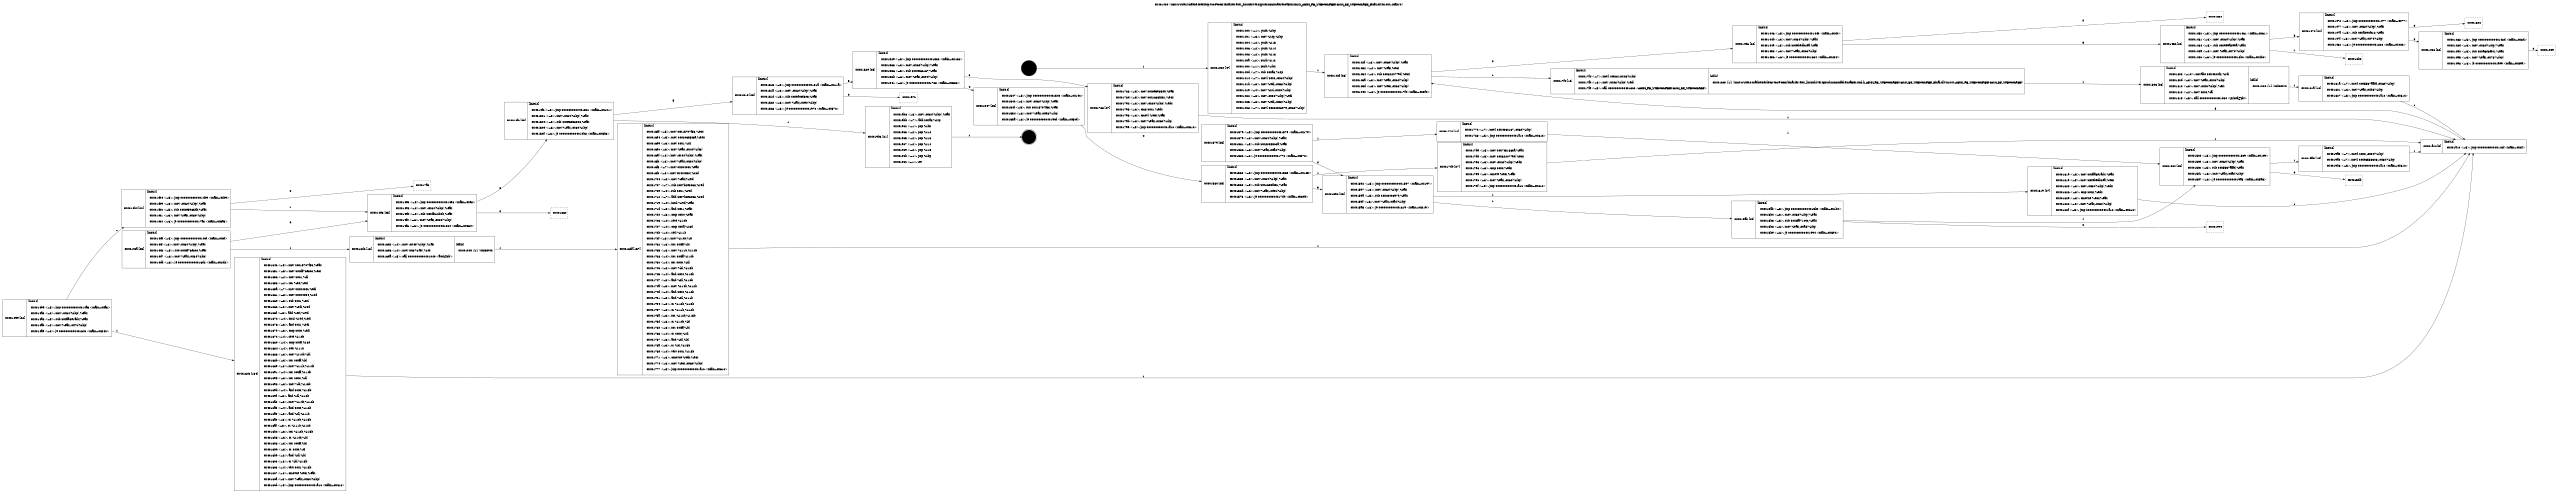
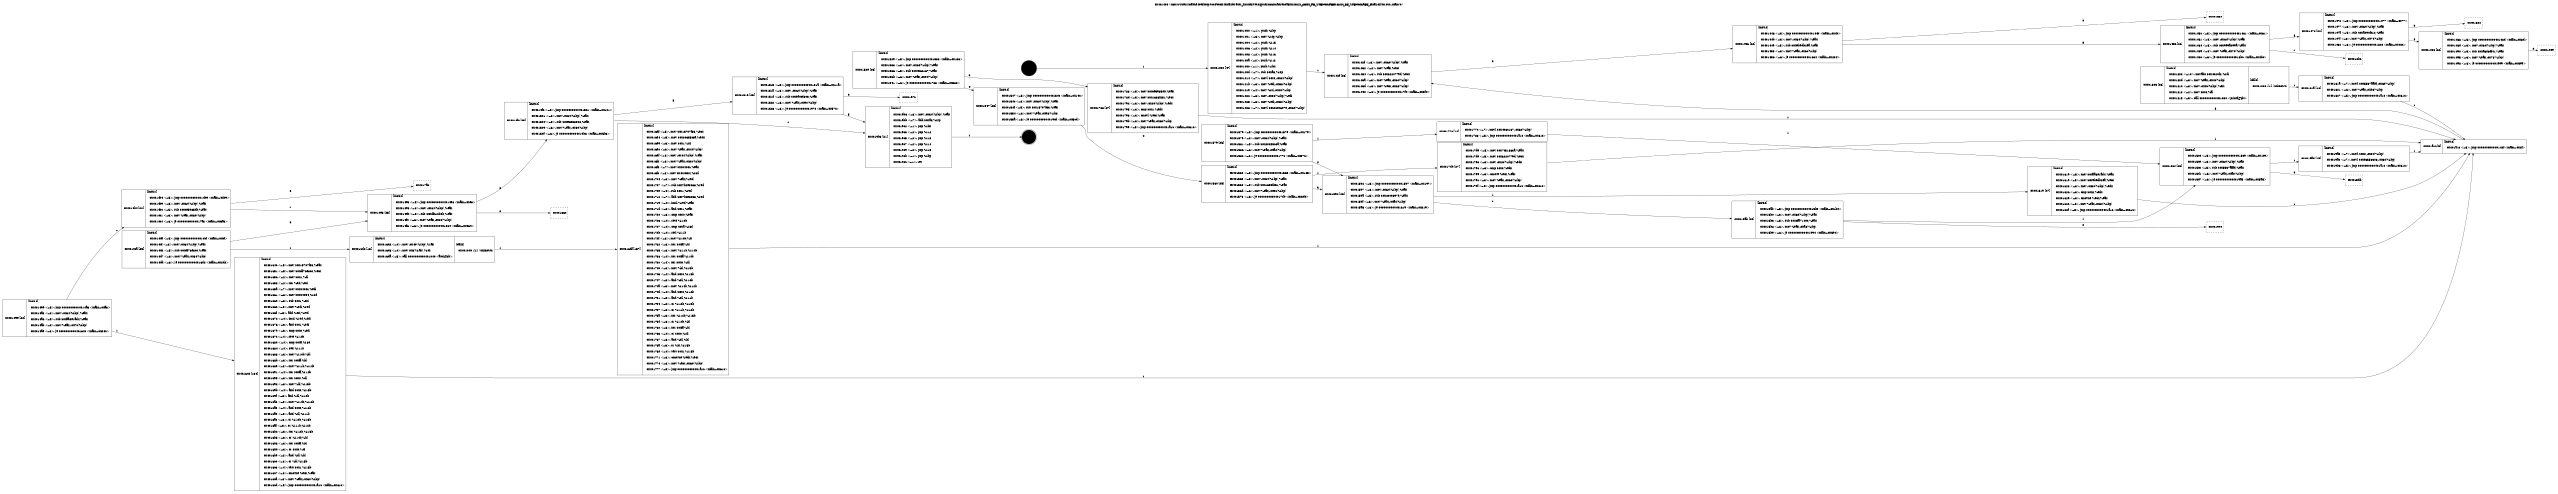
(1787, 81) -> none
(847, 83) -> (853, 118)
